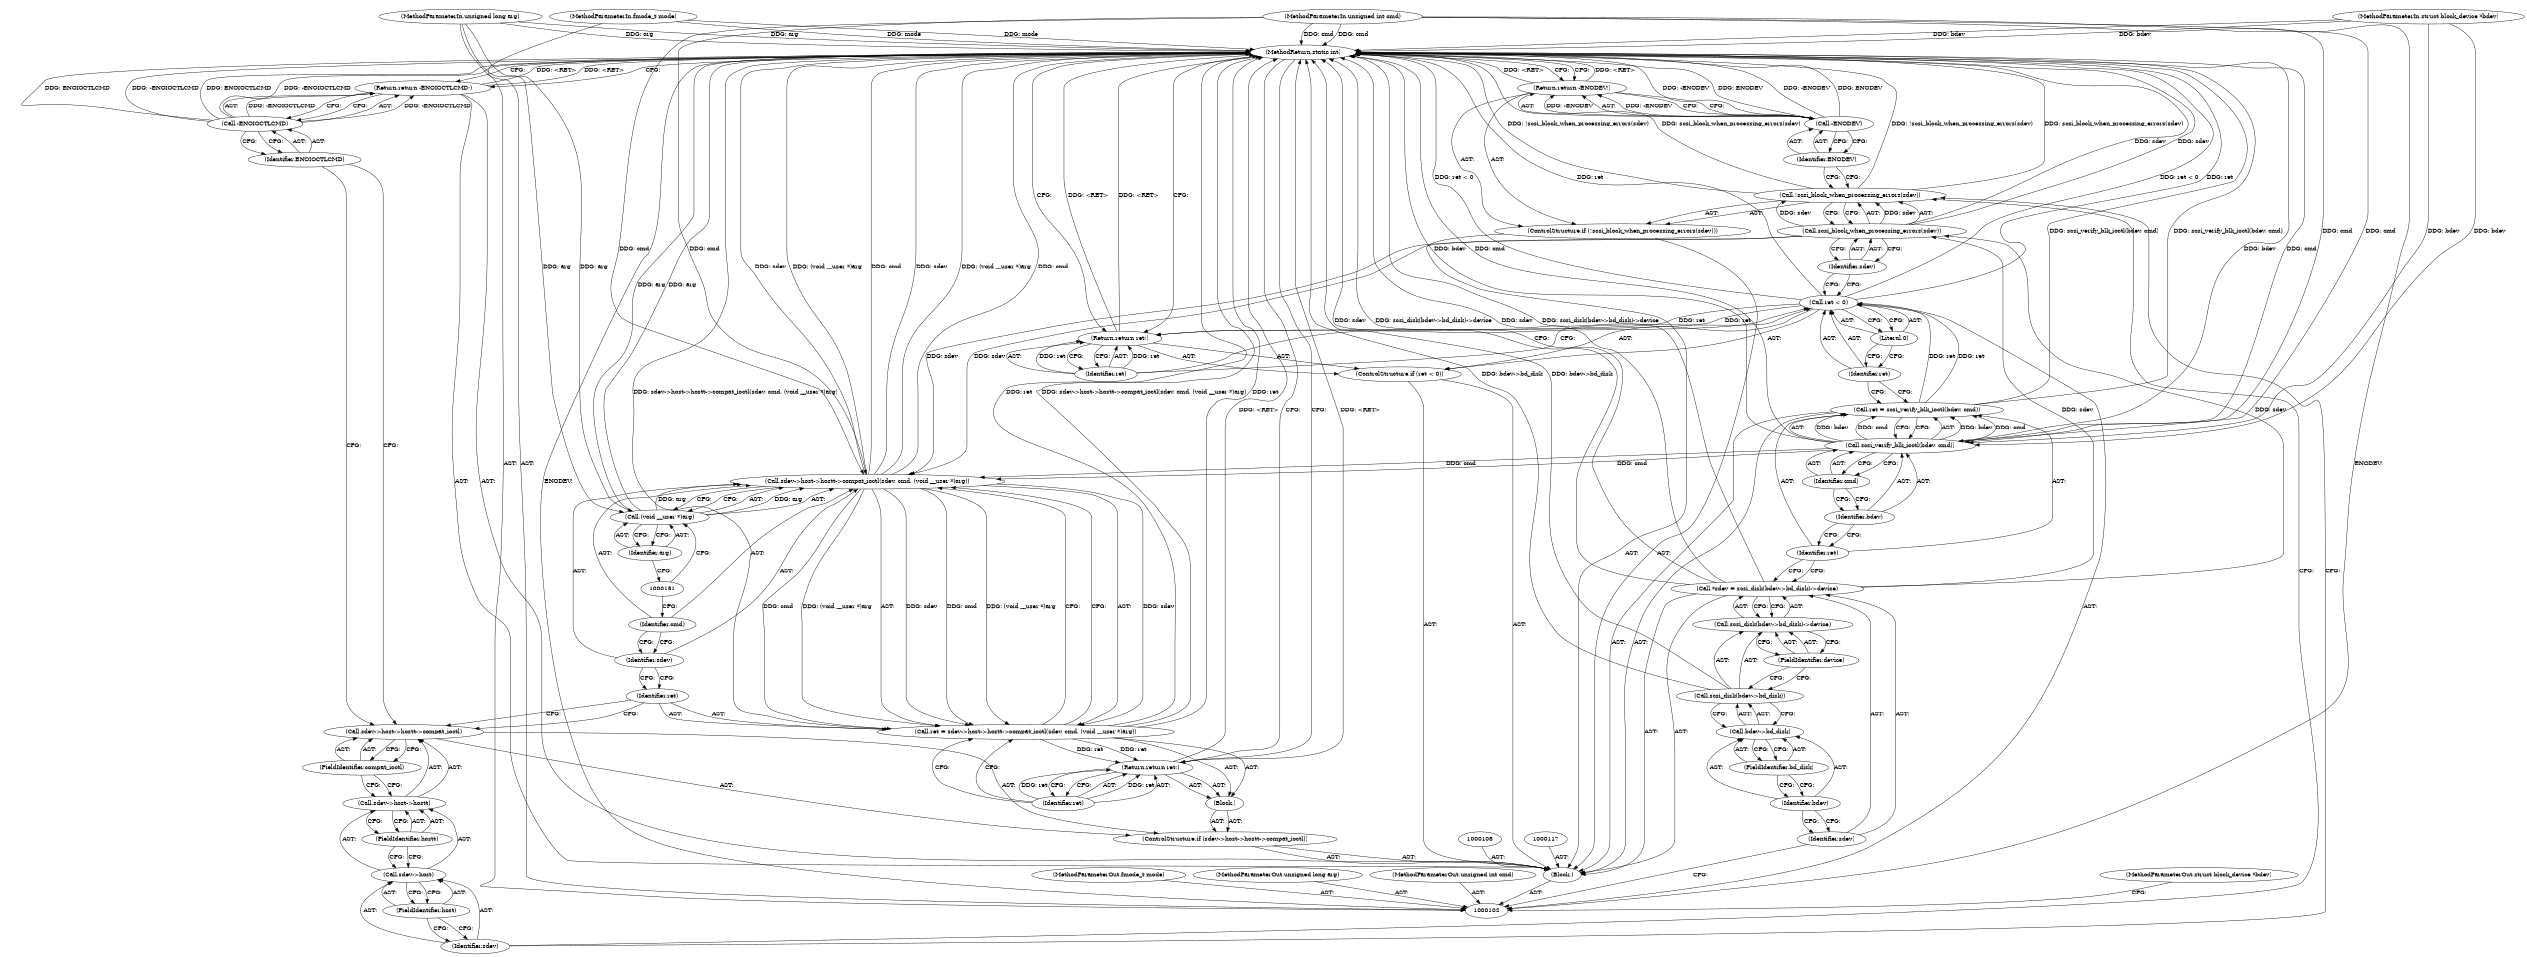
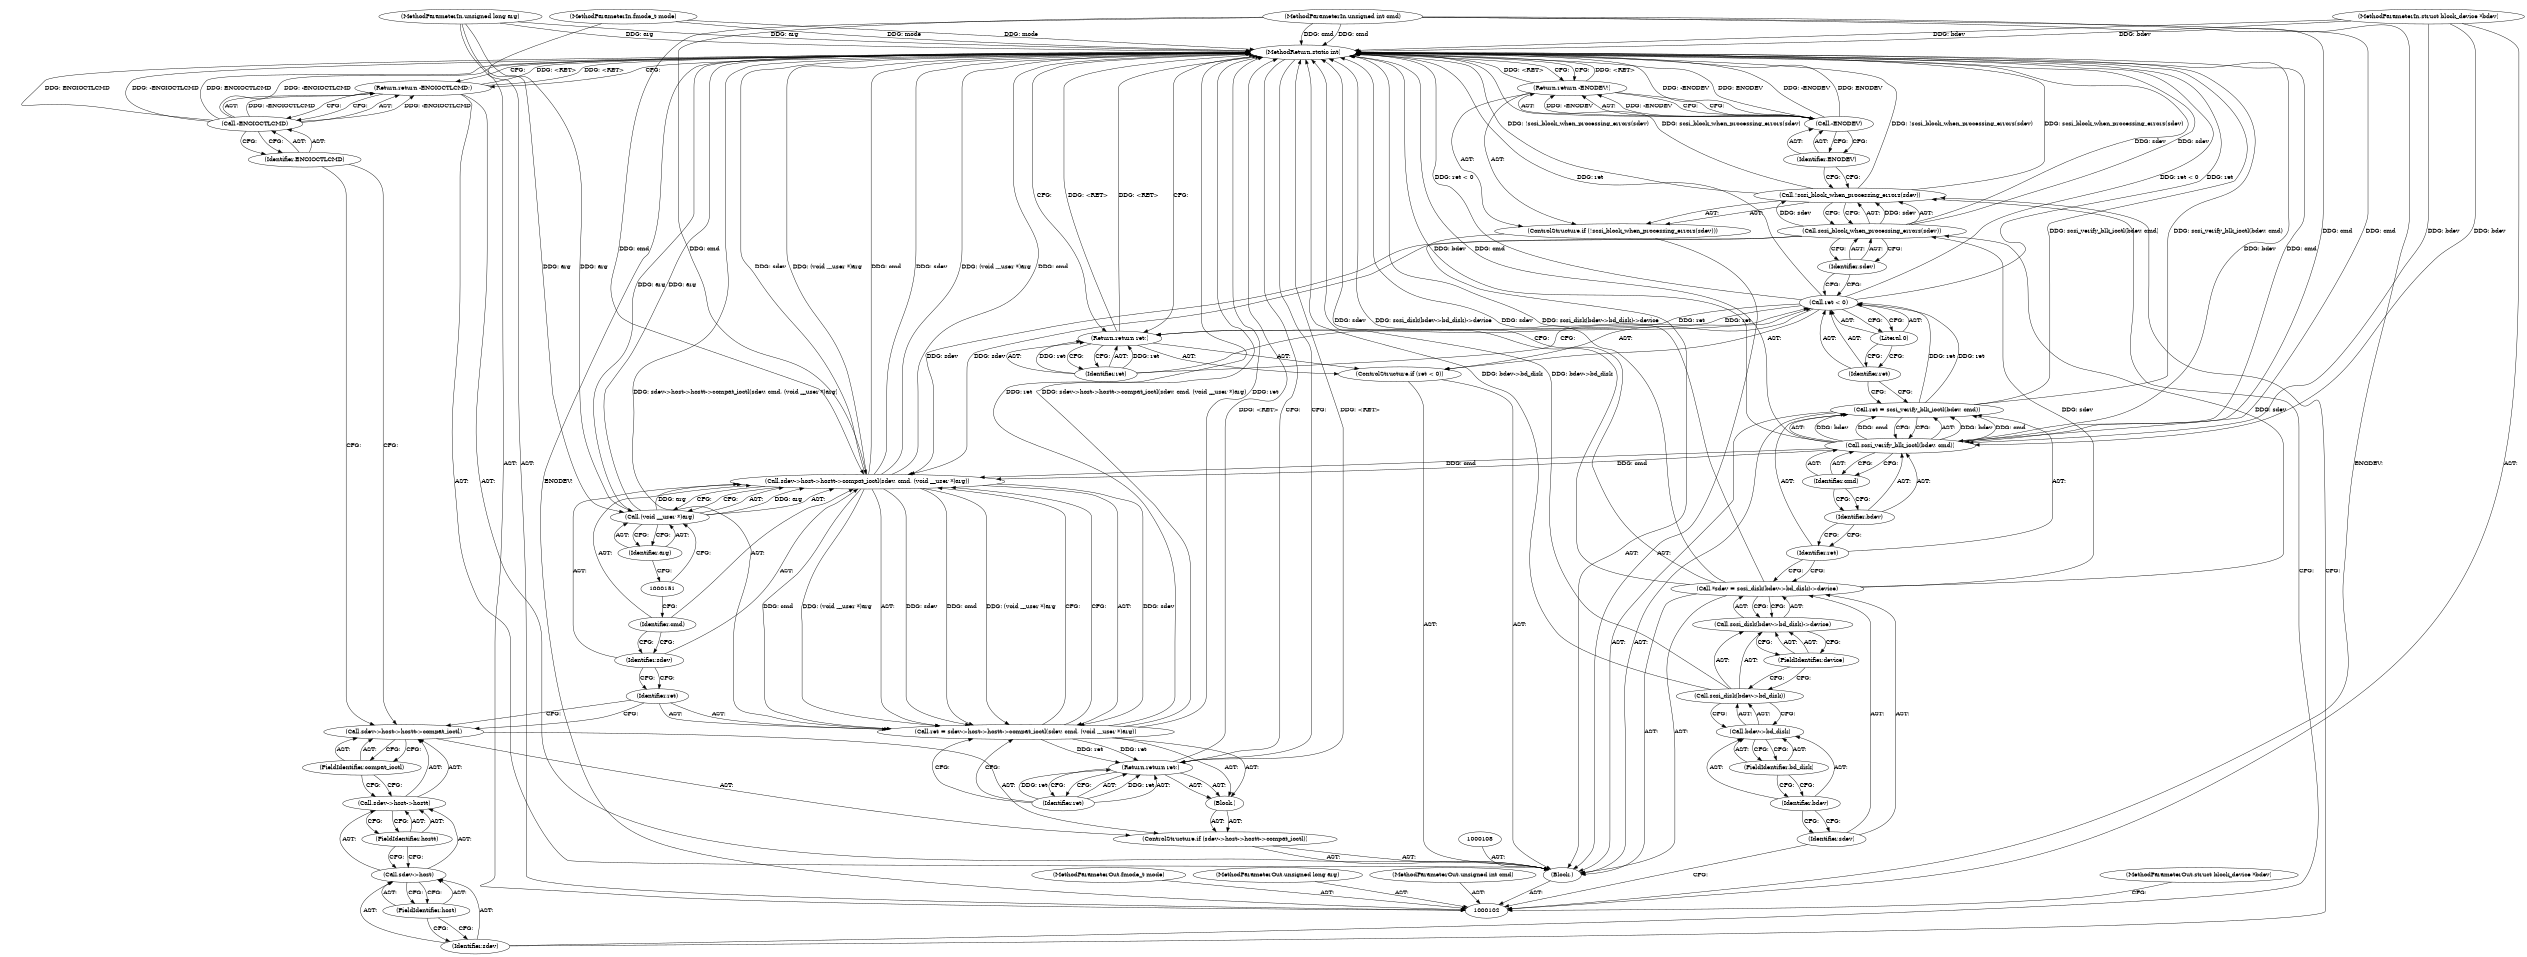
(2034, 709) -> (2304, 732)
(1546, 839) -> none
